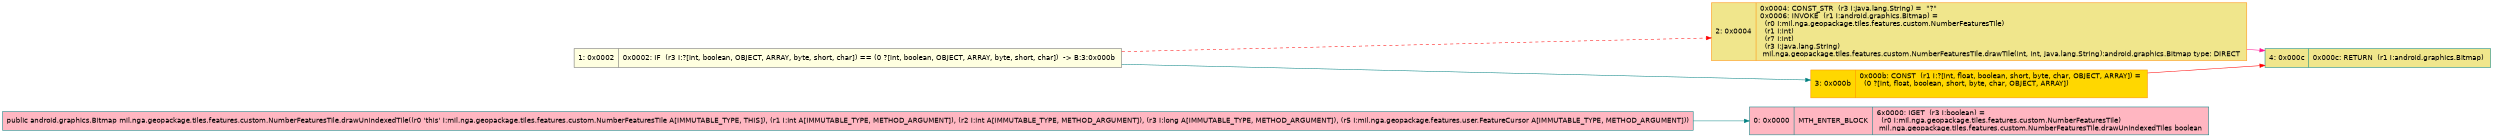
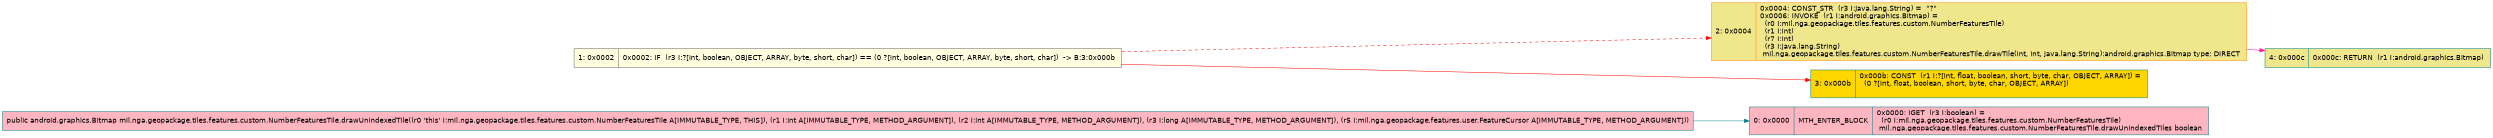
(2204, 69) -> none
(1464, 72) -> (1464, 72)
(1979, 84) -> (1979, 84)
(1932, 113) -> (1932, 113)
